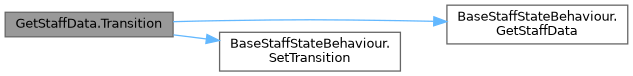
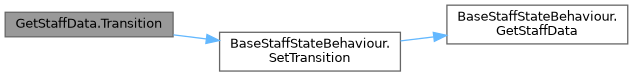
(303, 20) -> (417, 39)
